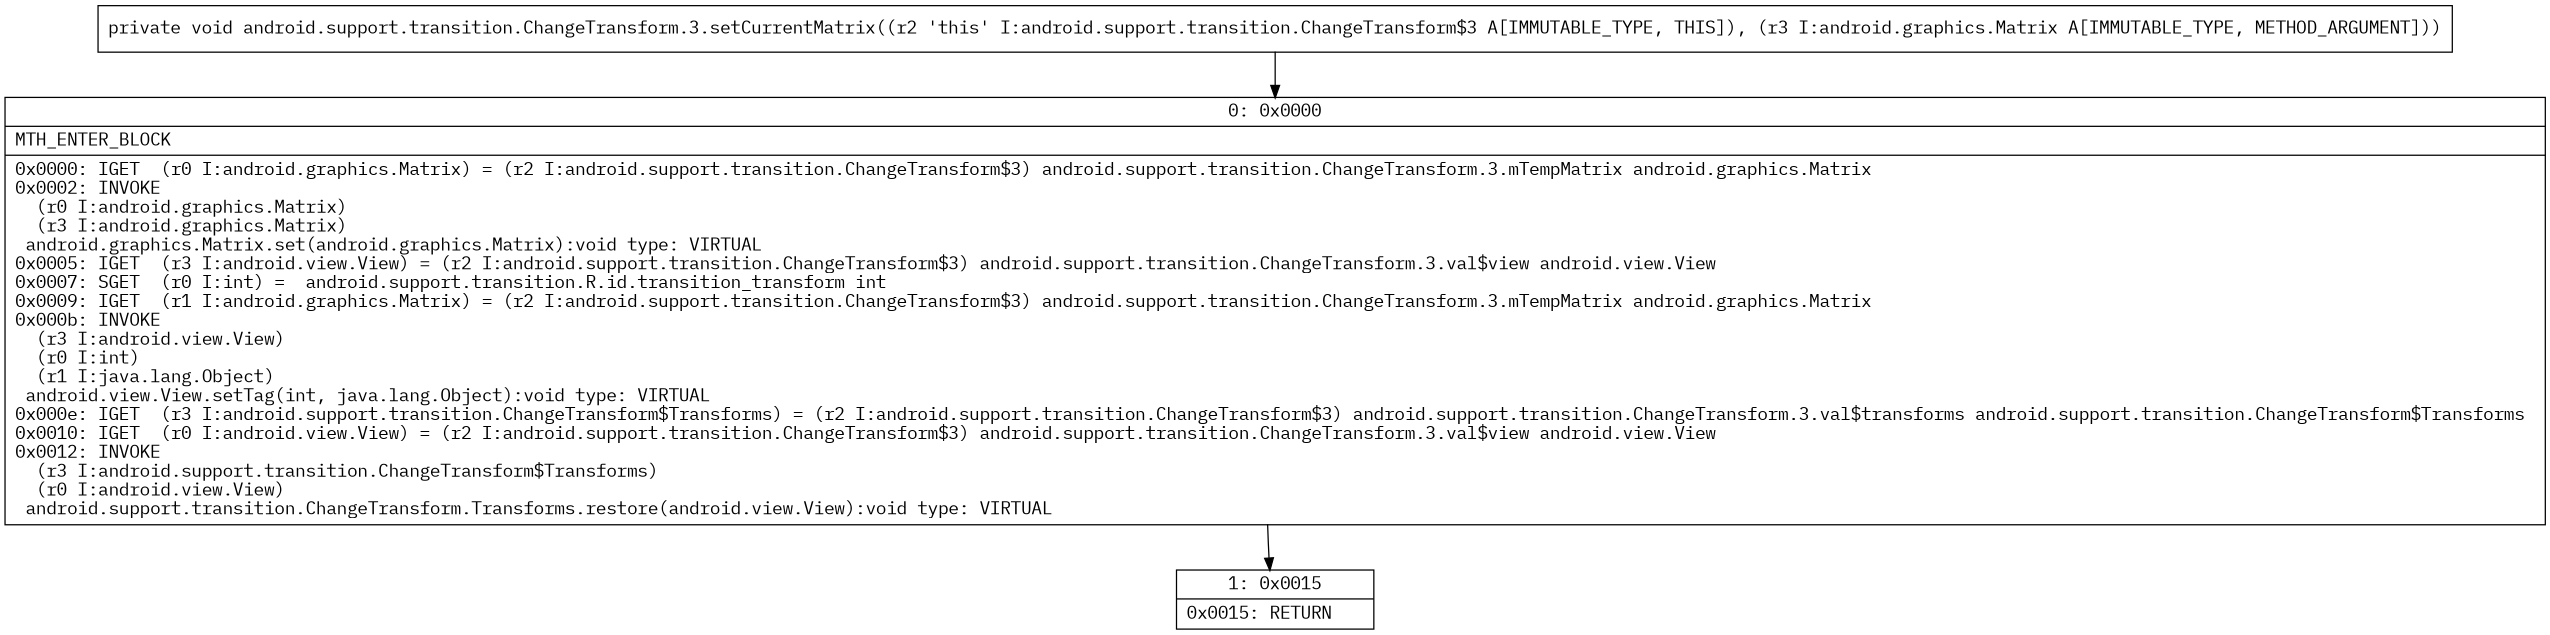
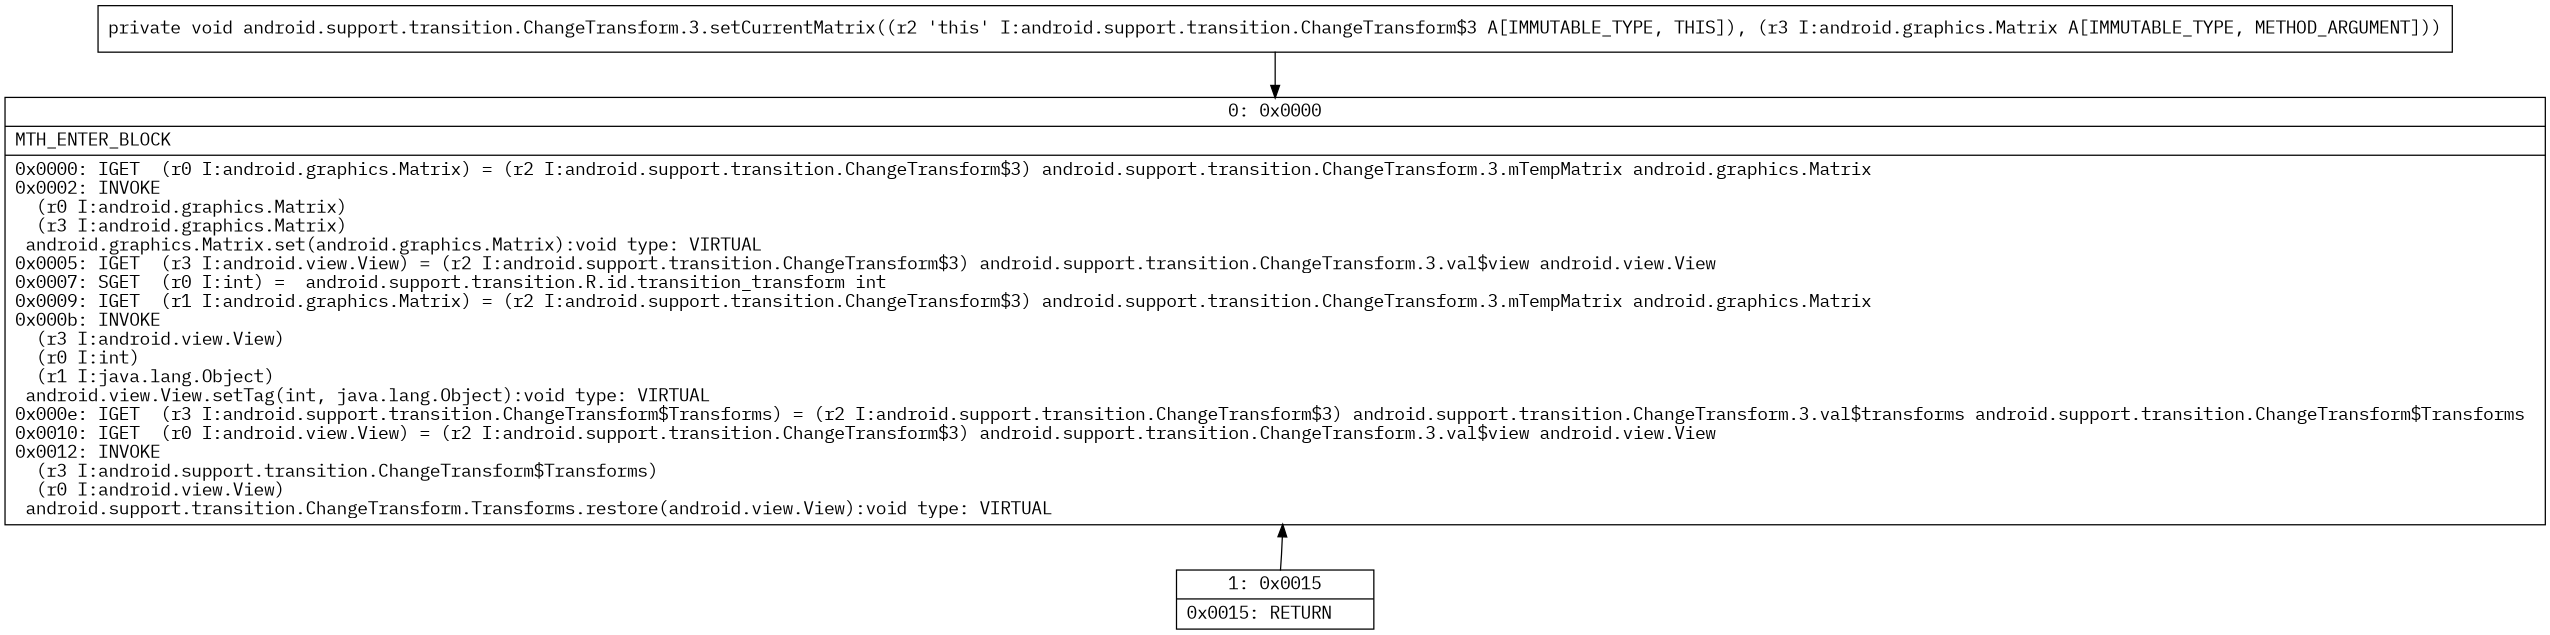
(1268, 541) -> (1282, 554)
